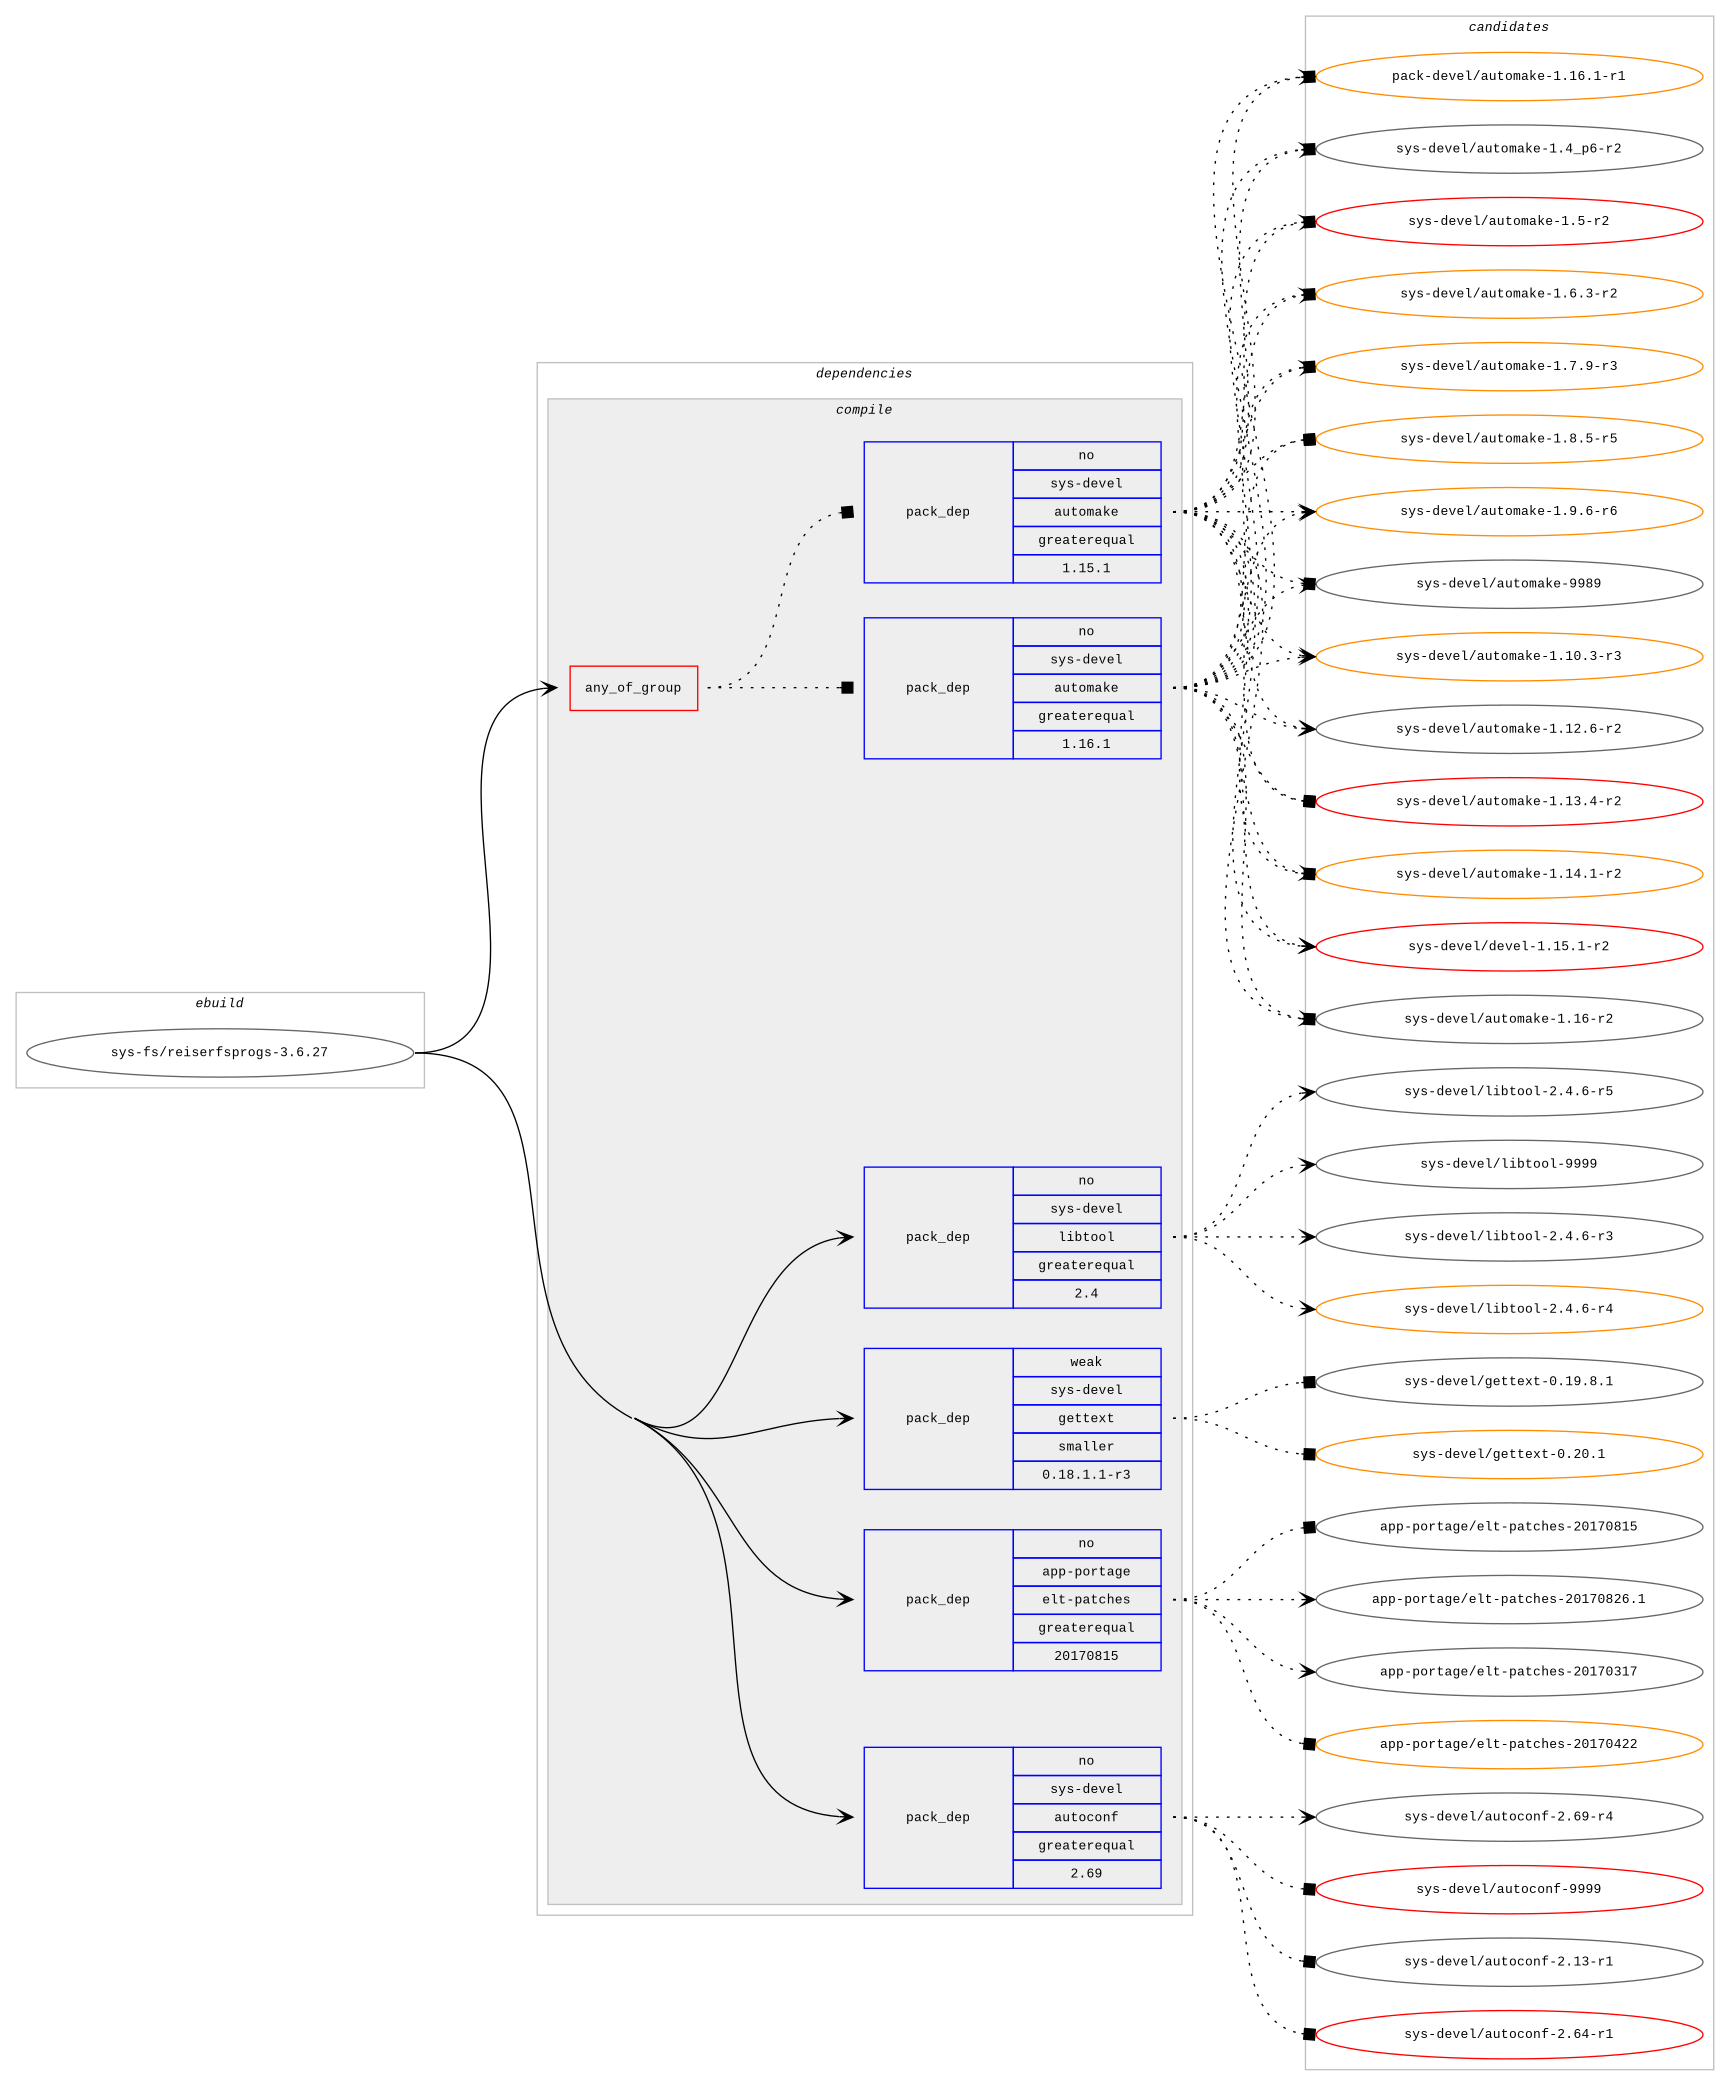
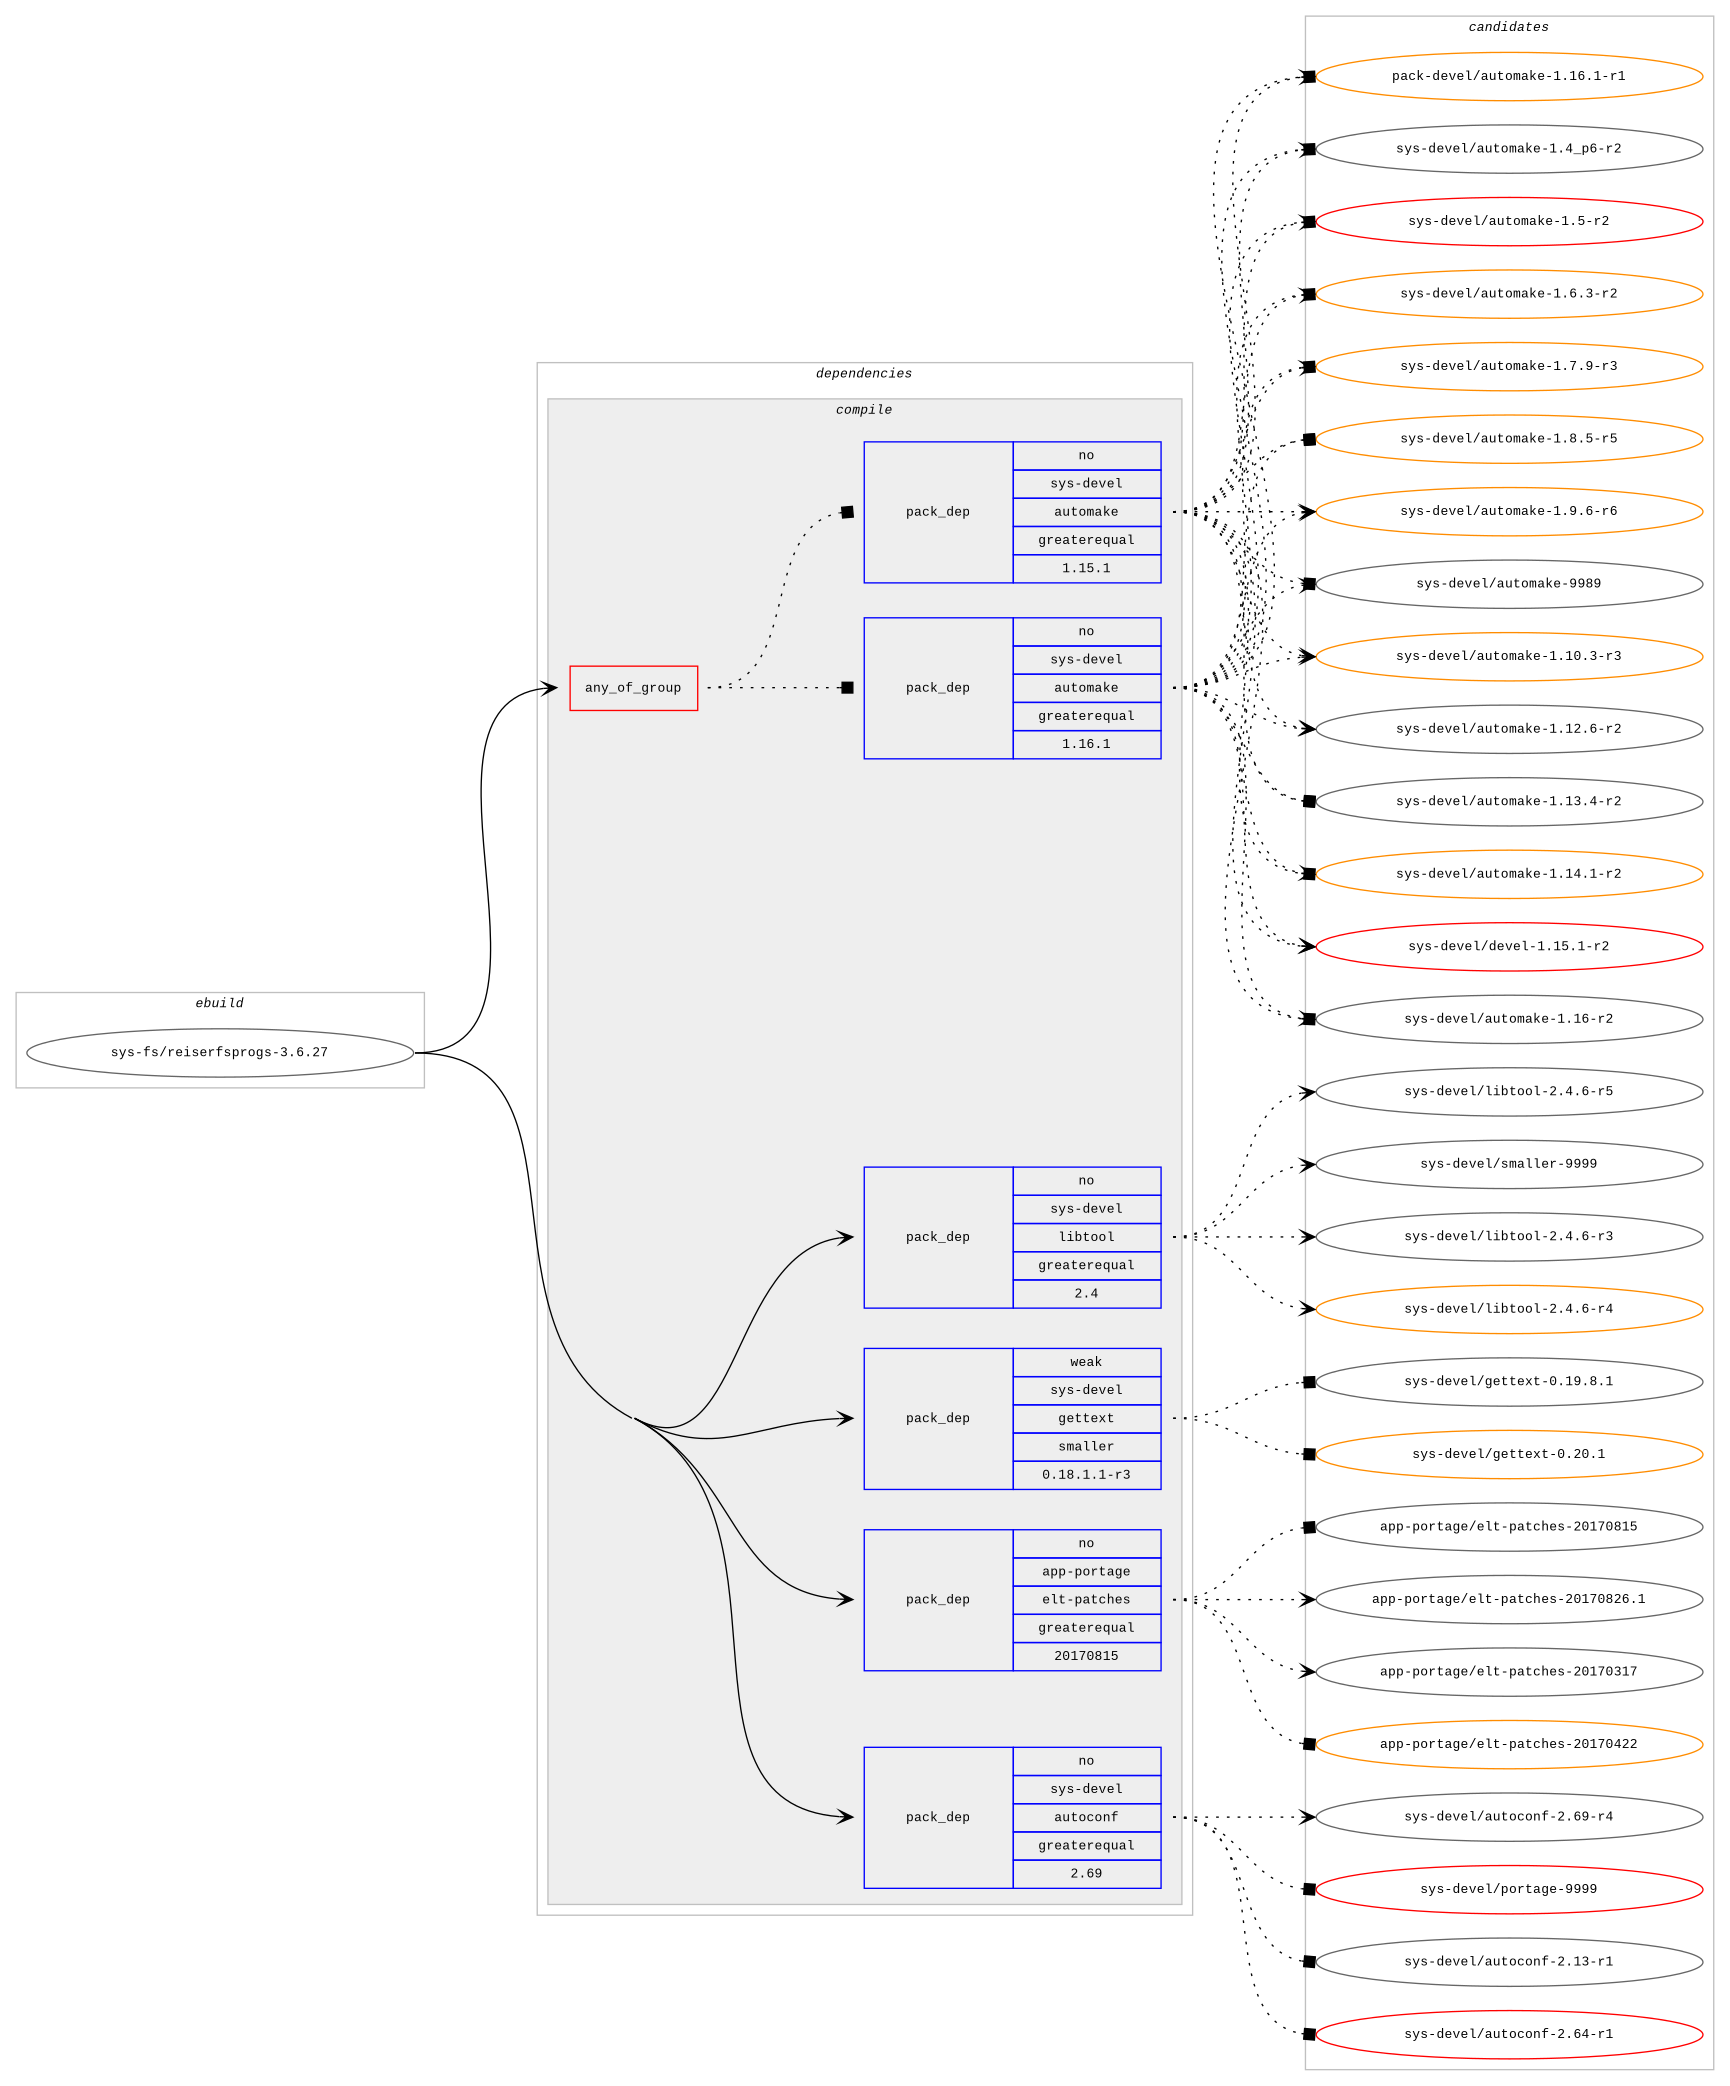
(1510, 802) -> (1510, 802)
(1510, 1164) -> (1510, 1164)
(1510, 1890) -> (1510, 1890)
